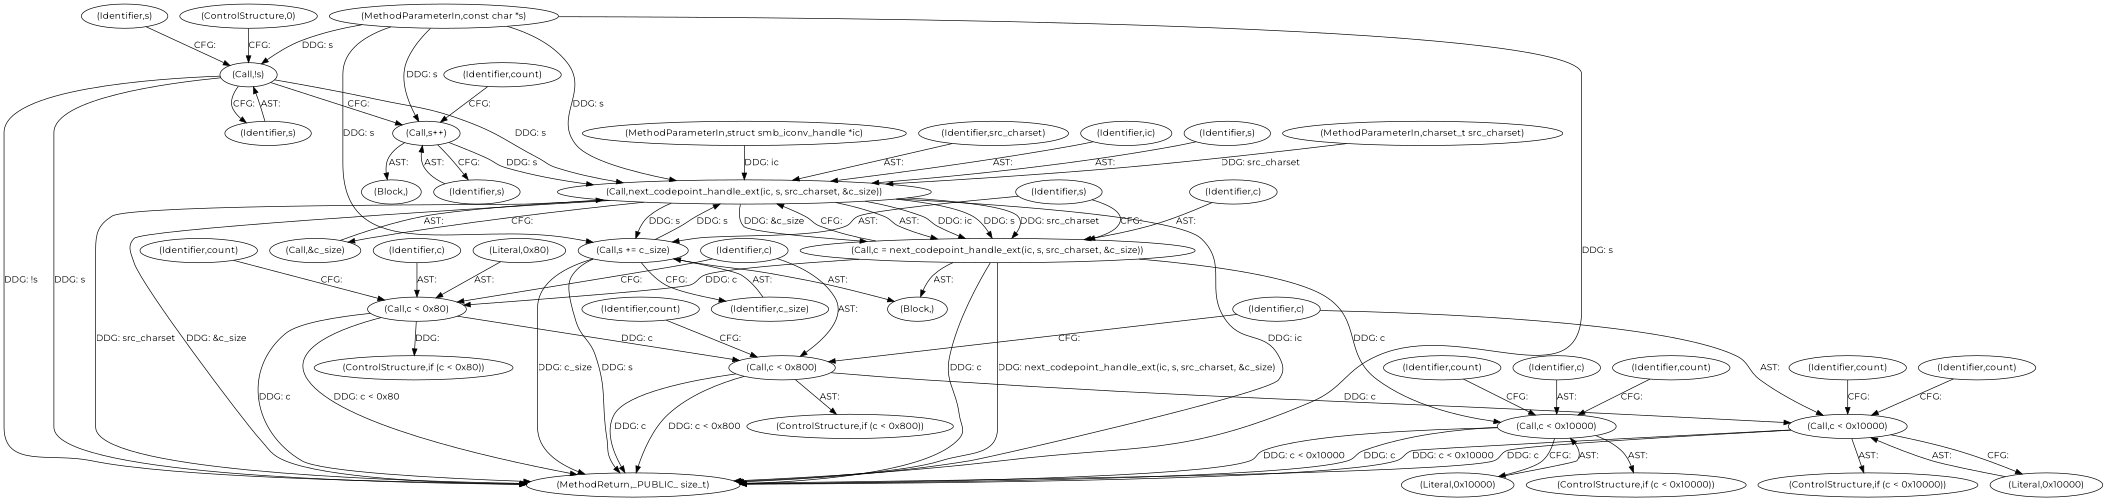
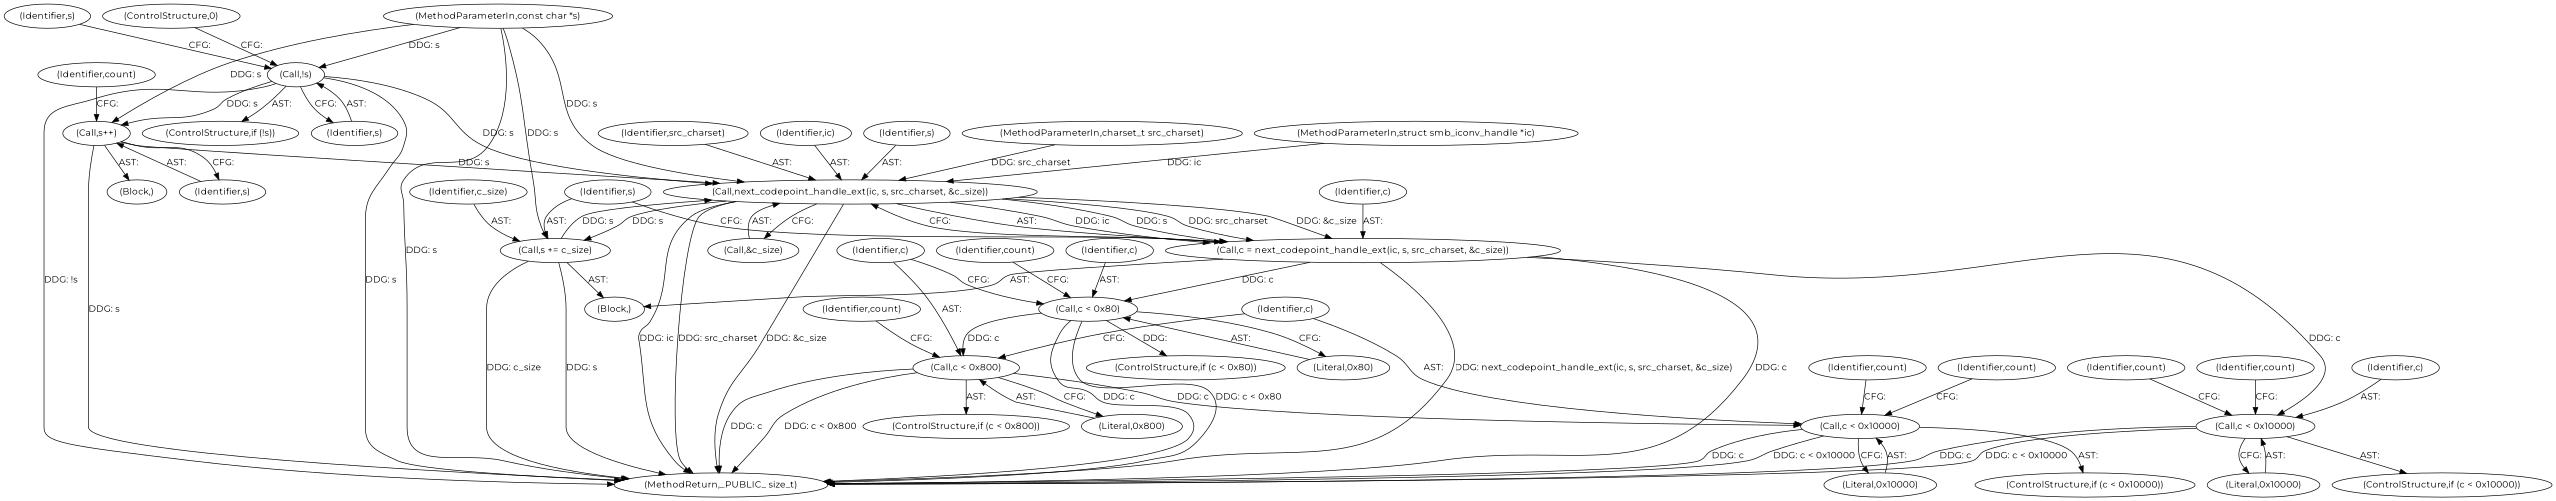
(360, 104) -> (242, 104)
none -> (220, 133)
(682, 291) -> none
none -> (1230, 323)
none -> (1132, 426)
none -> (209, 453)
